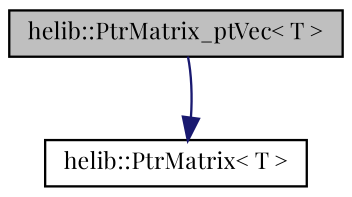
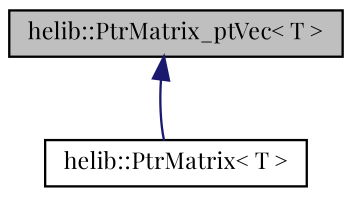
(191, 87) -> (161, 110)
